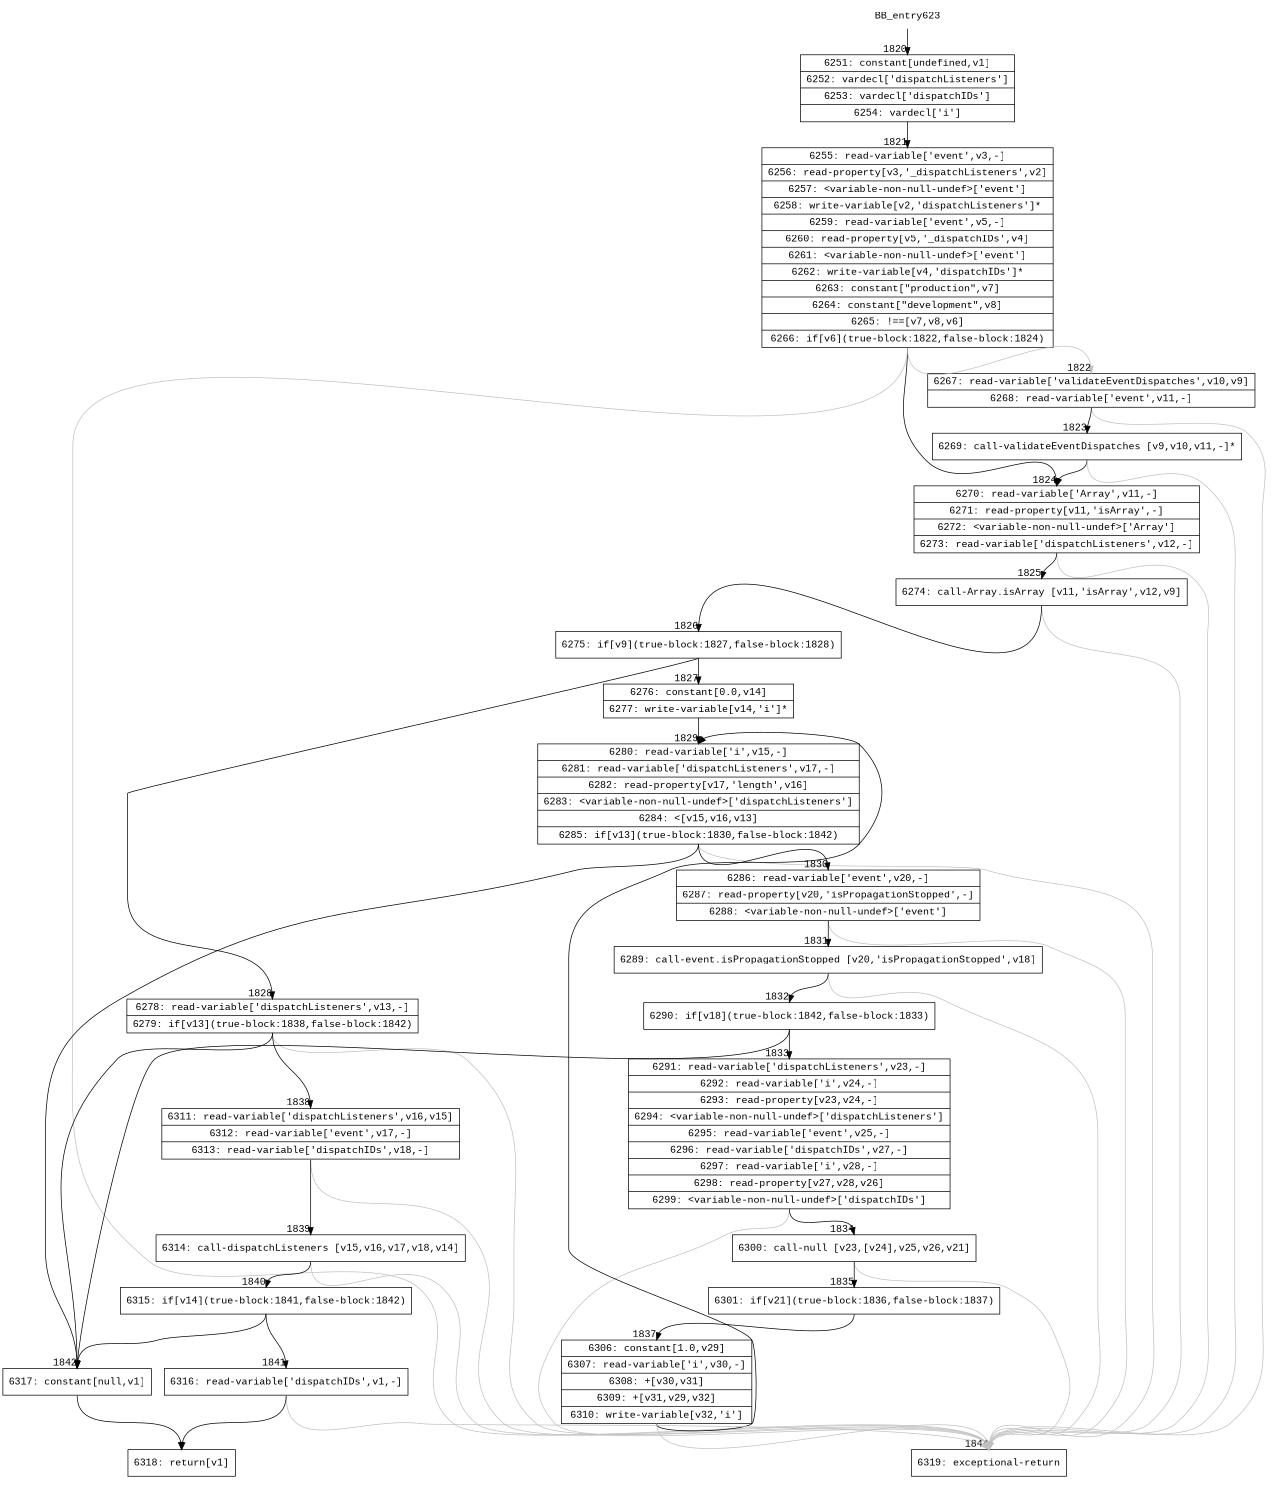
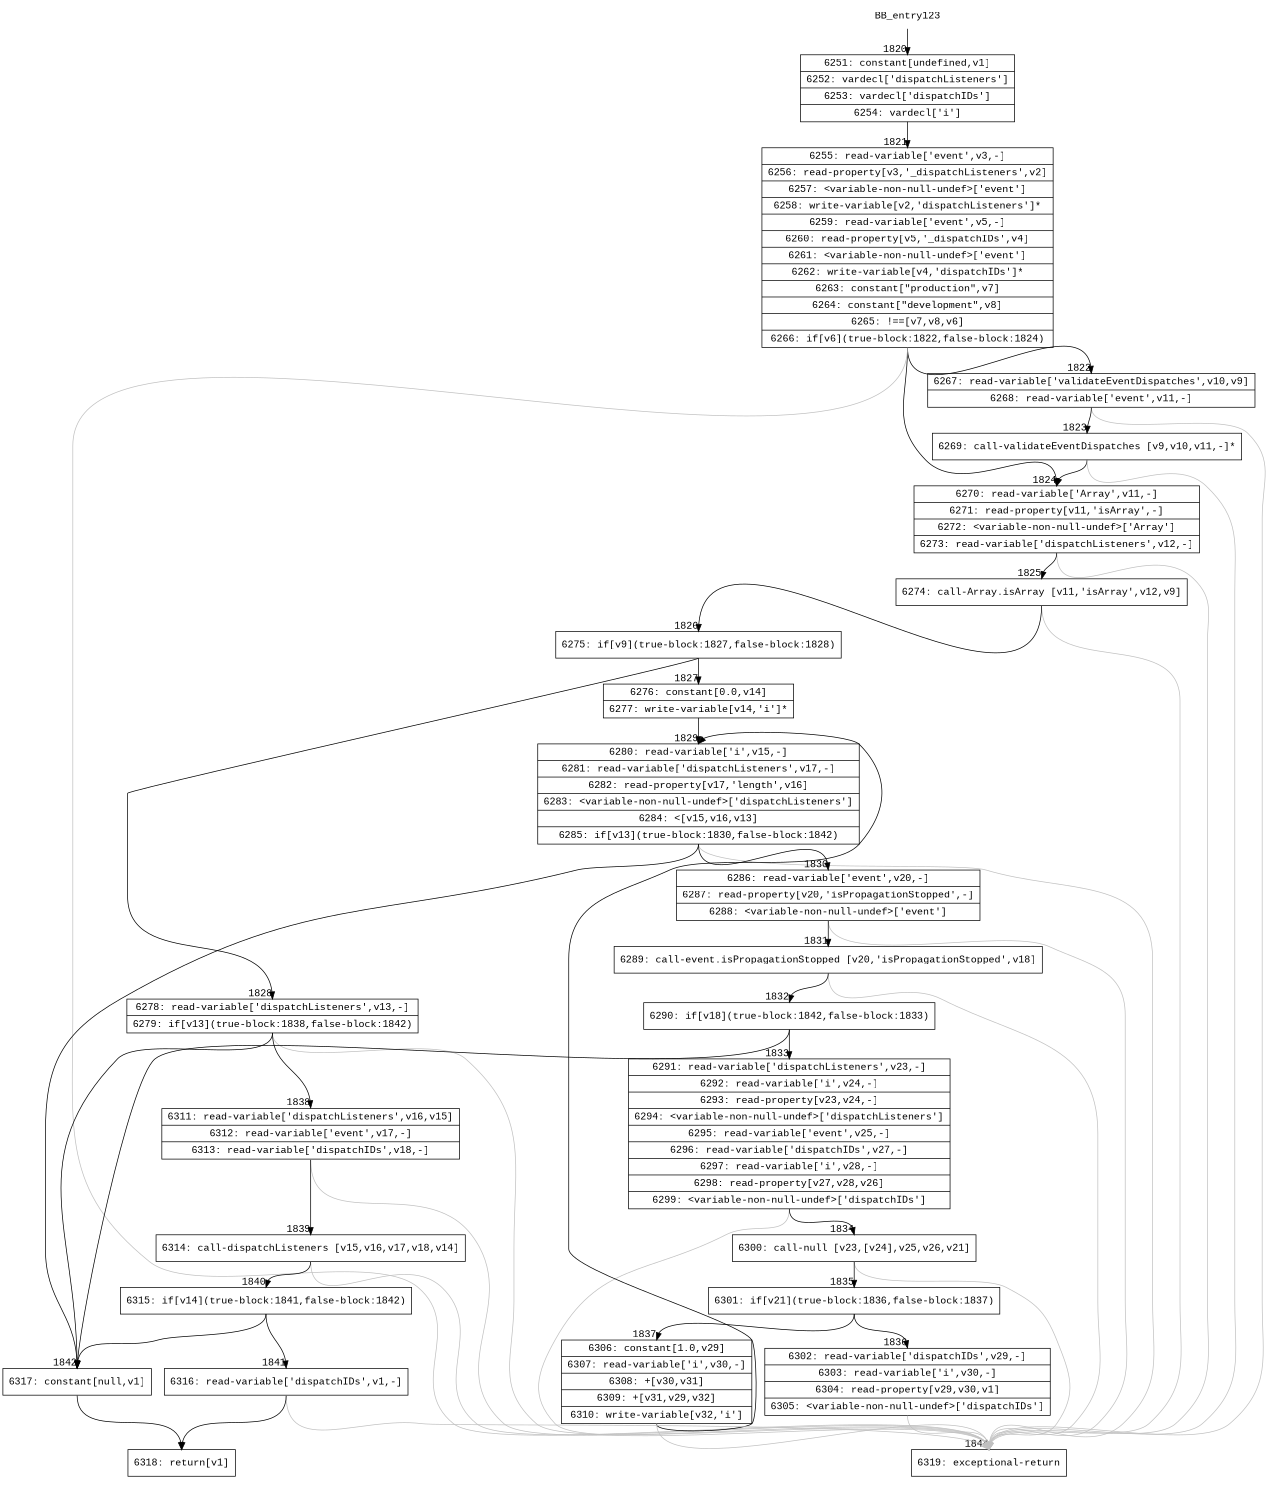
(908, 16) -> (908, 16)
(996, 362) -> (996, 362)
none -> (908, 1382)
